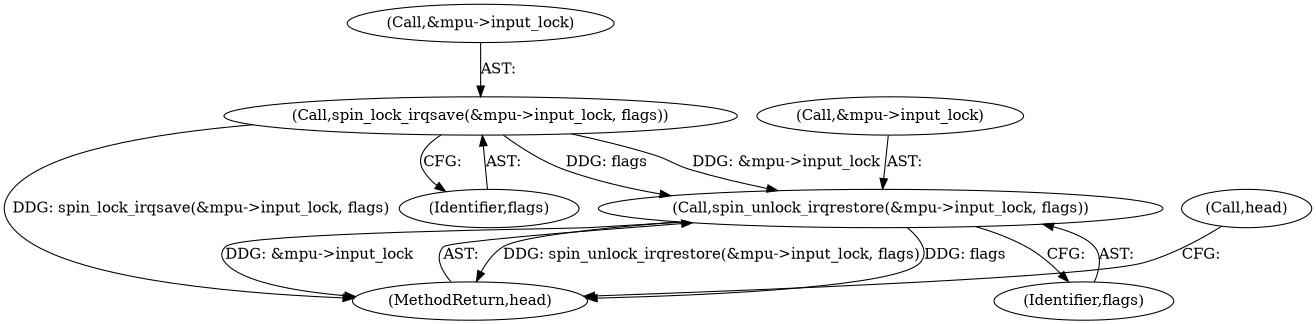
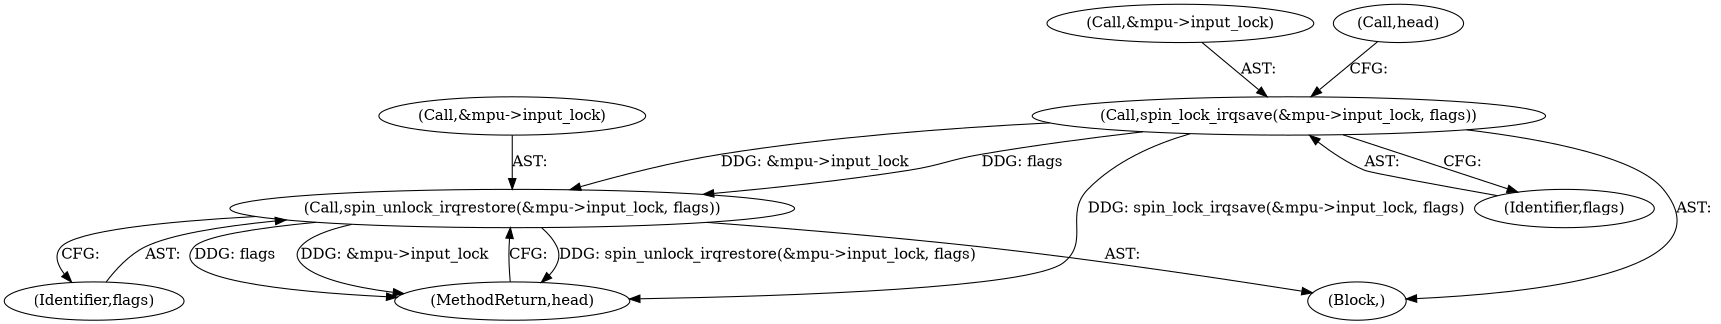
(464, 255) -> (531, 255)
(913, 282) -> (1349, 66)
none -> (1357, 301)
